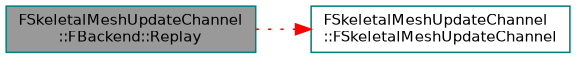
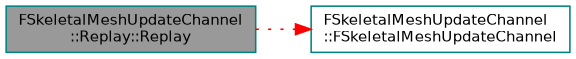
(131, 29) -> (131, 29)
